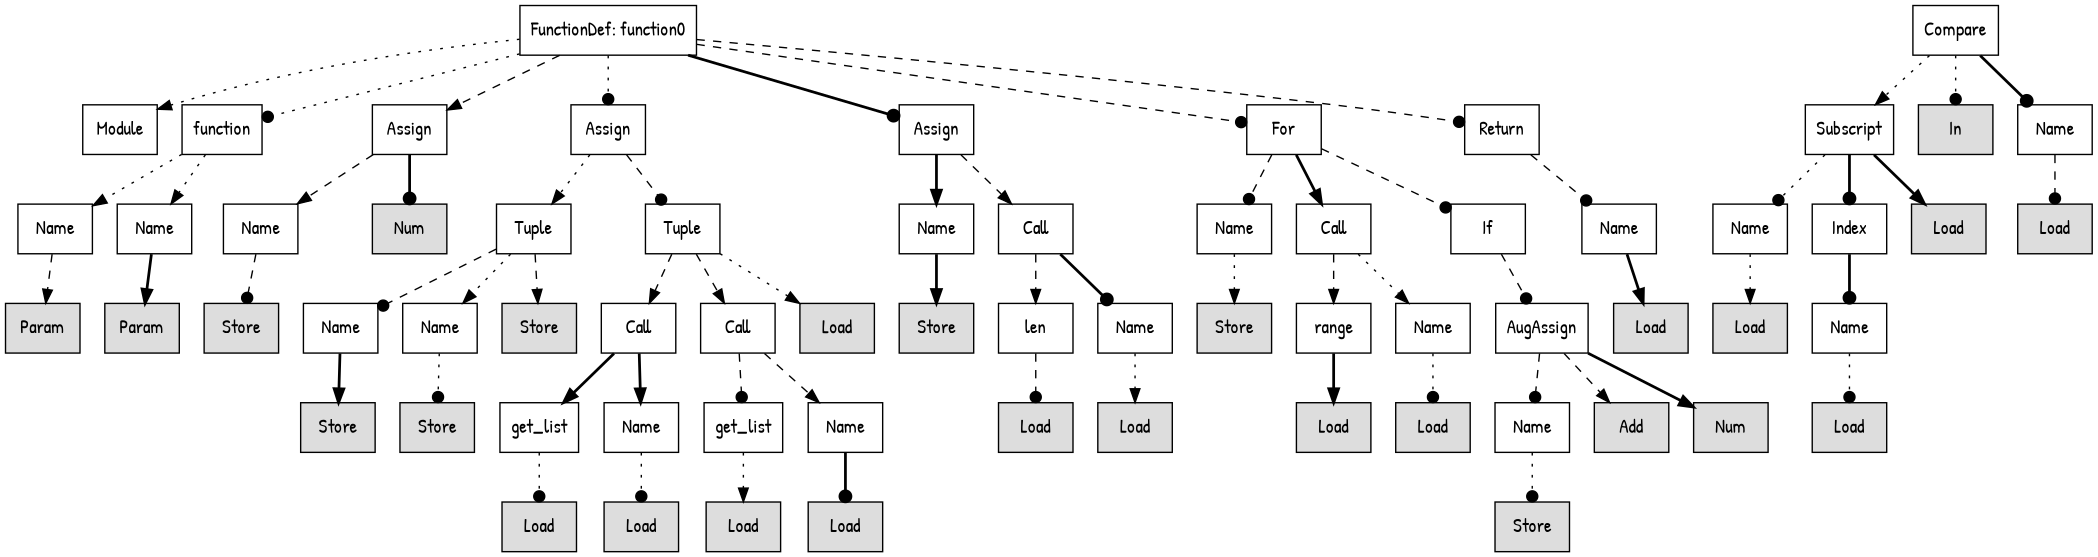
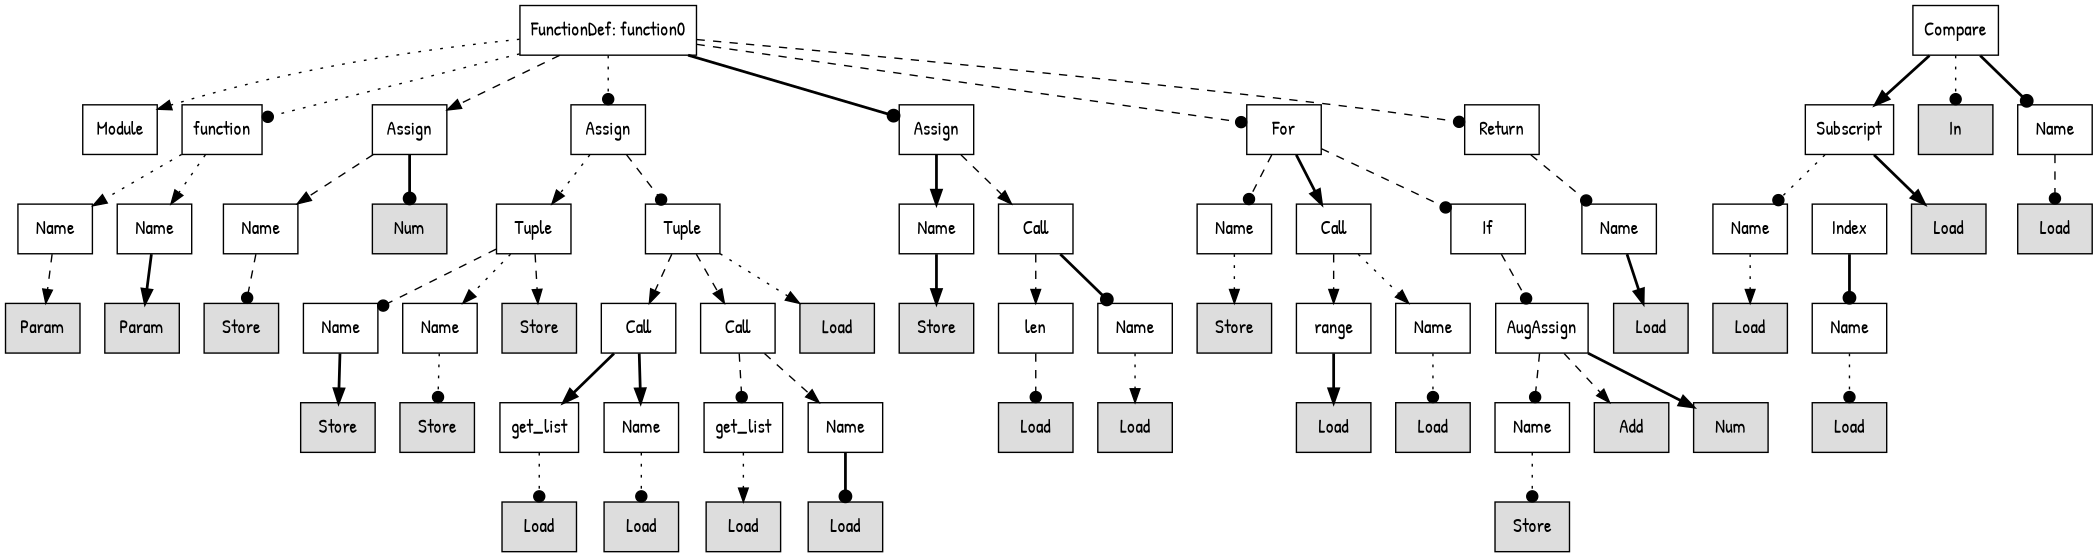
(1908, 75) -> (1908, 75)
(1849, 174) -> none
